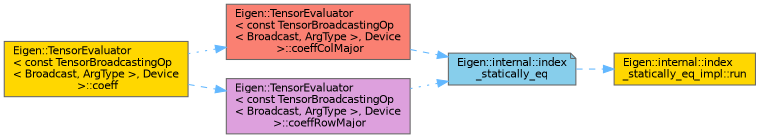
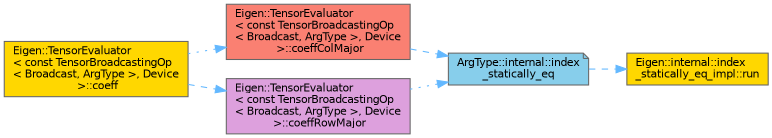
(512, 69) -> (518, 69)
